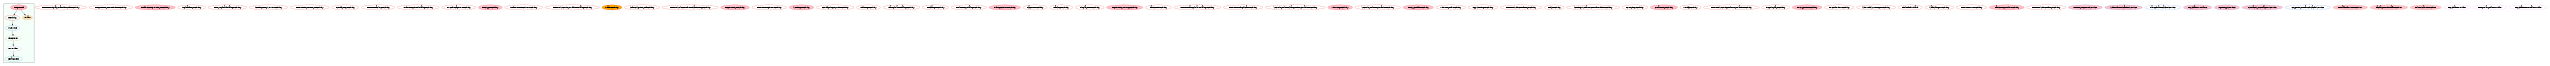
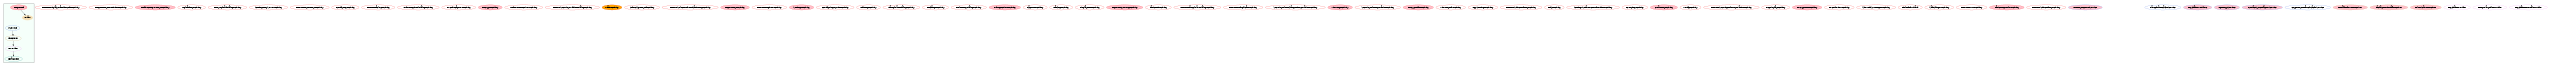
(2124, 7) -> none
(12, 18) -> none
